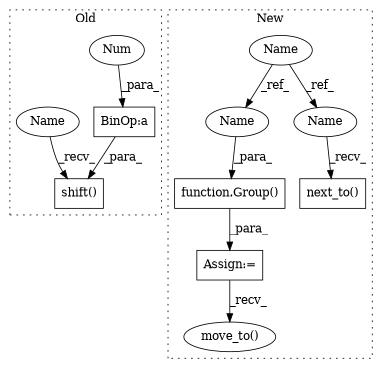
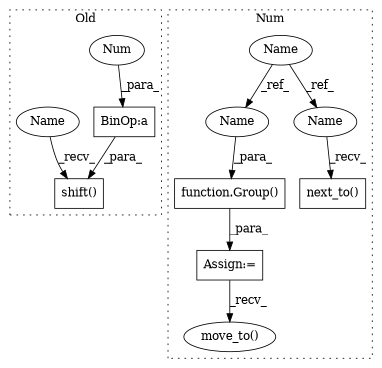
(270, 19) -> (270, 19)
